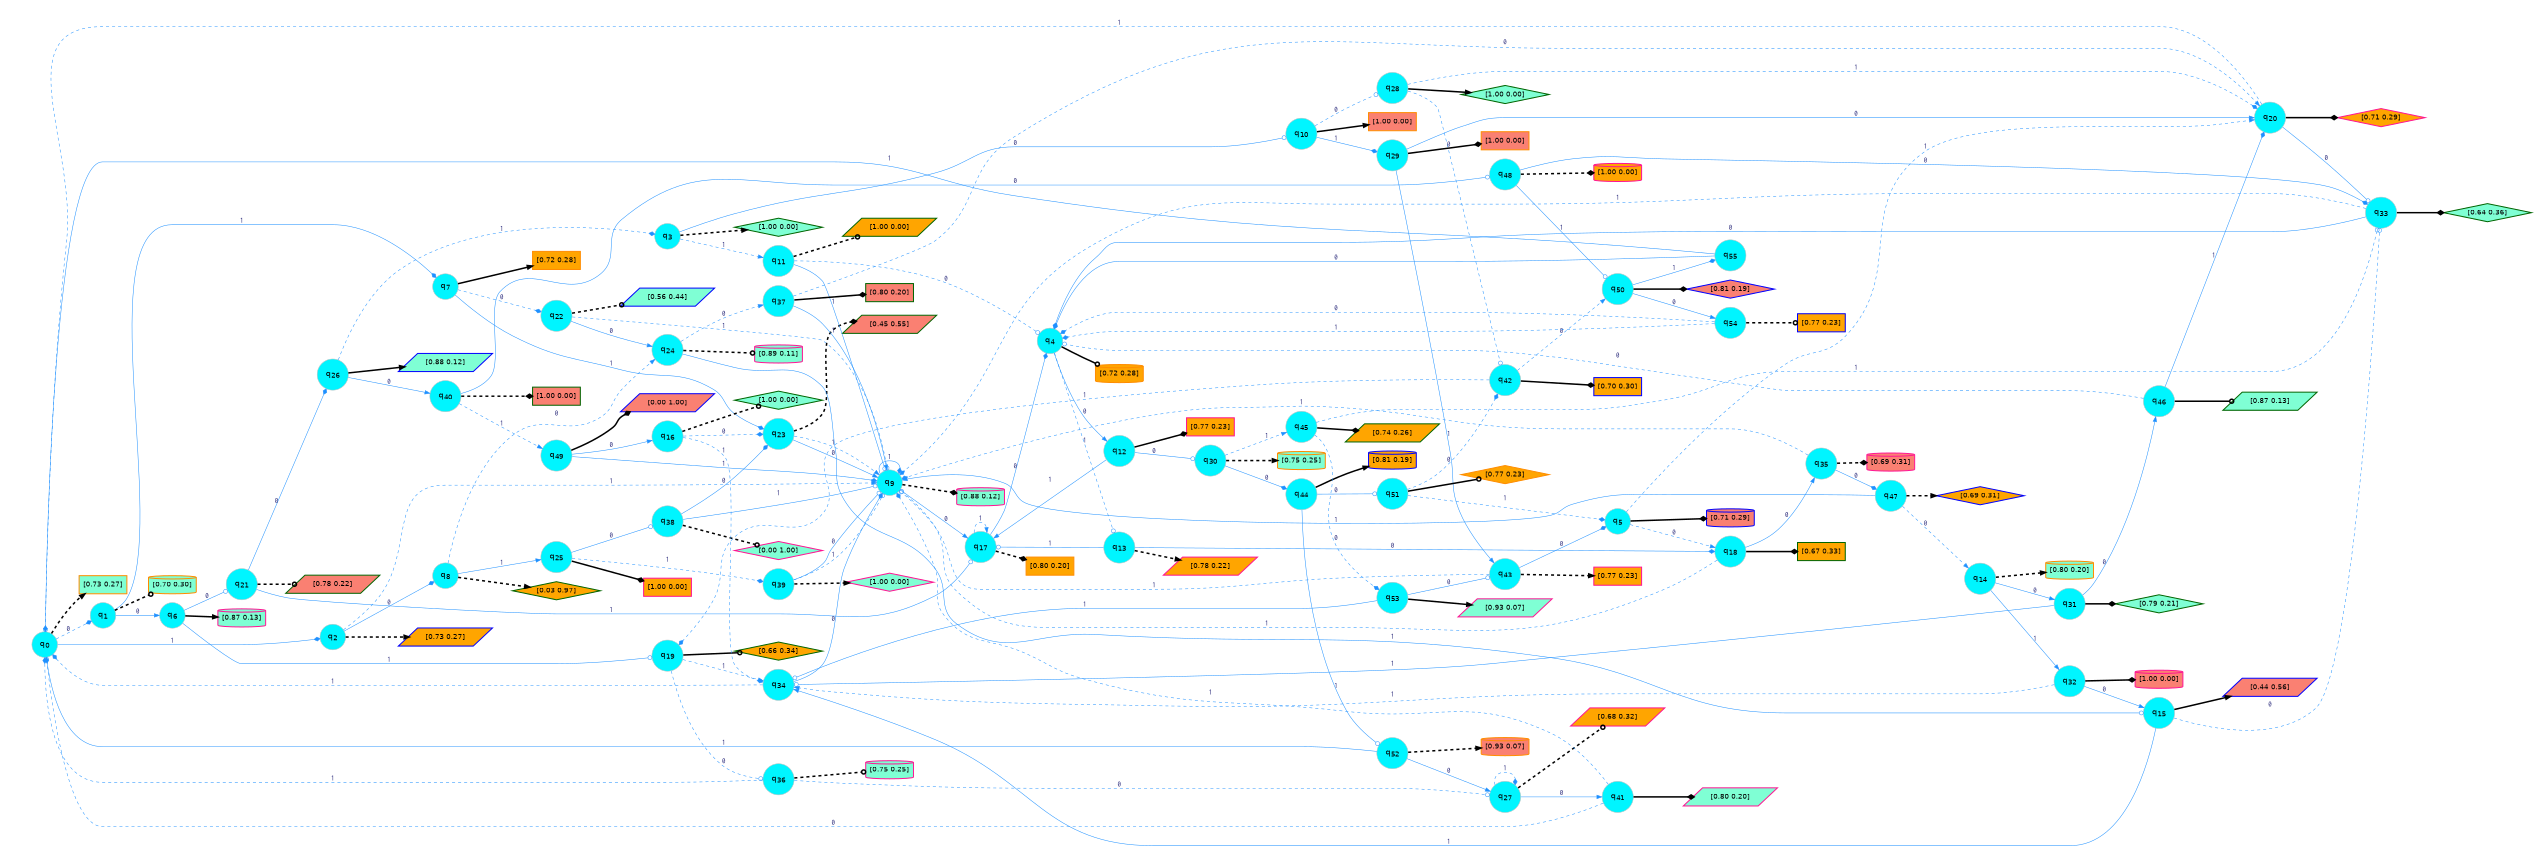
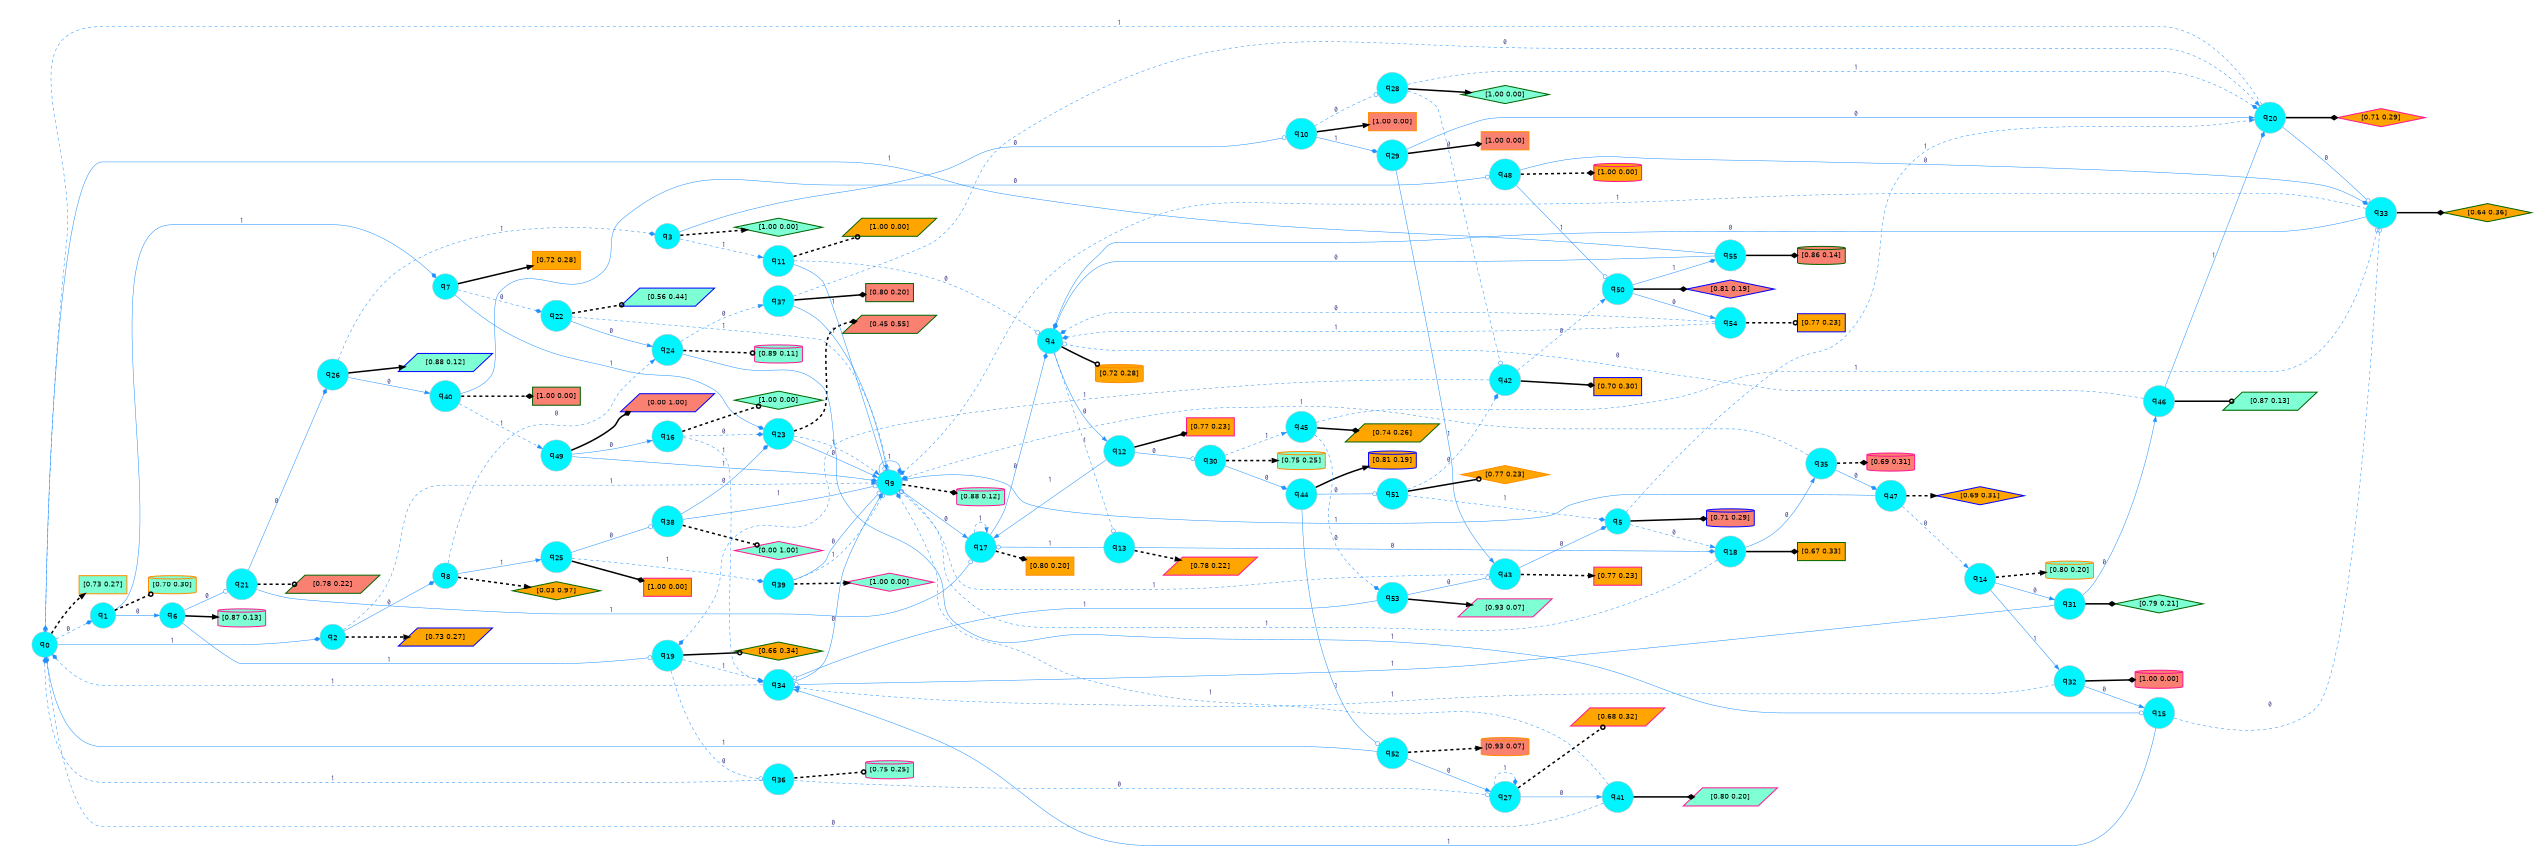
(2487, 213) -> (2487, 213)
none -> (1821, 255)
(2270, 687) -> none
